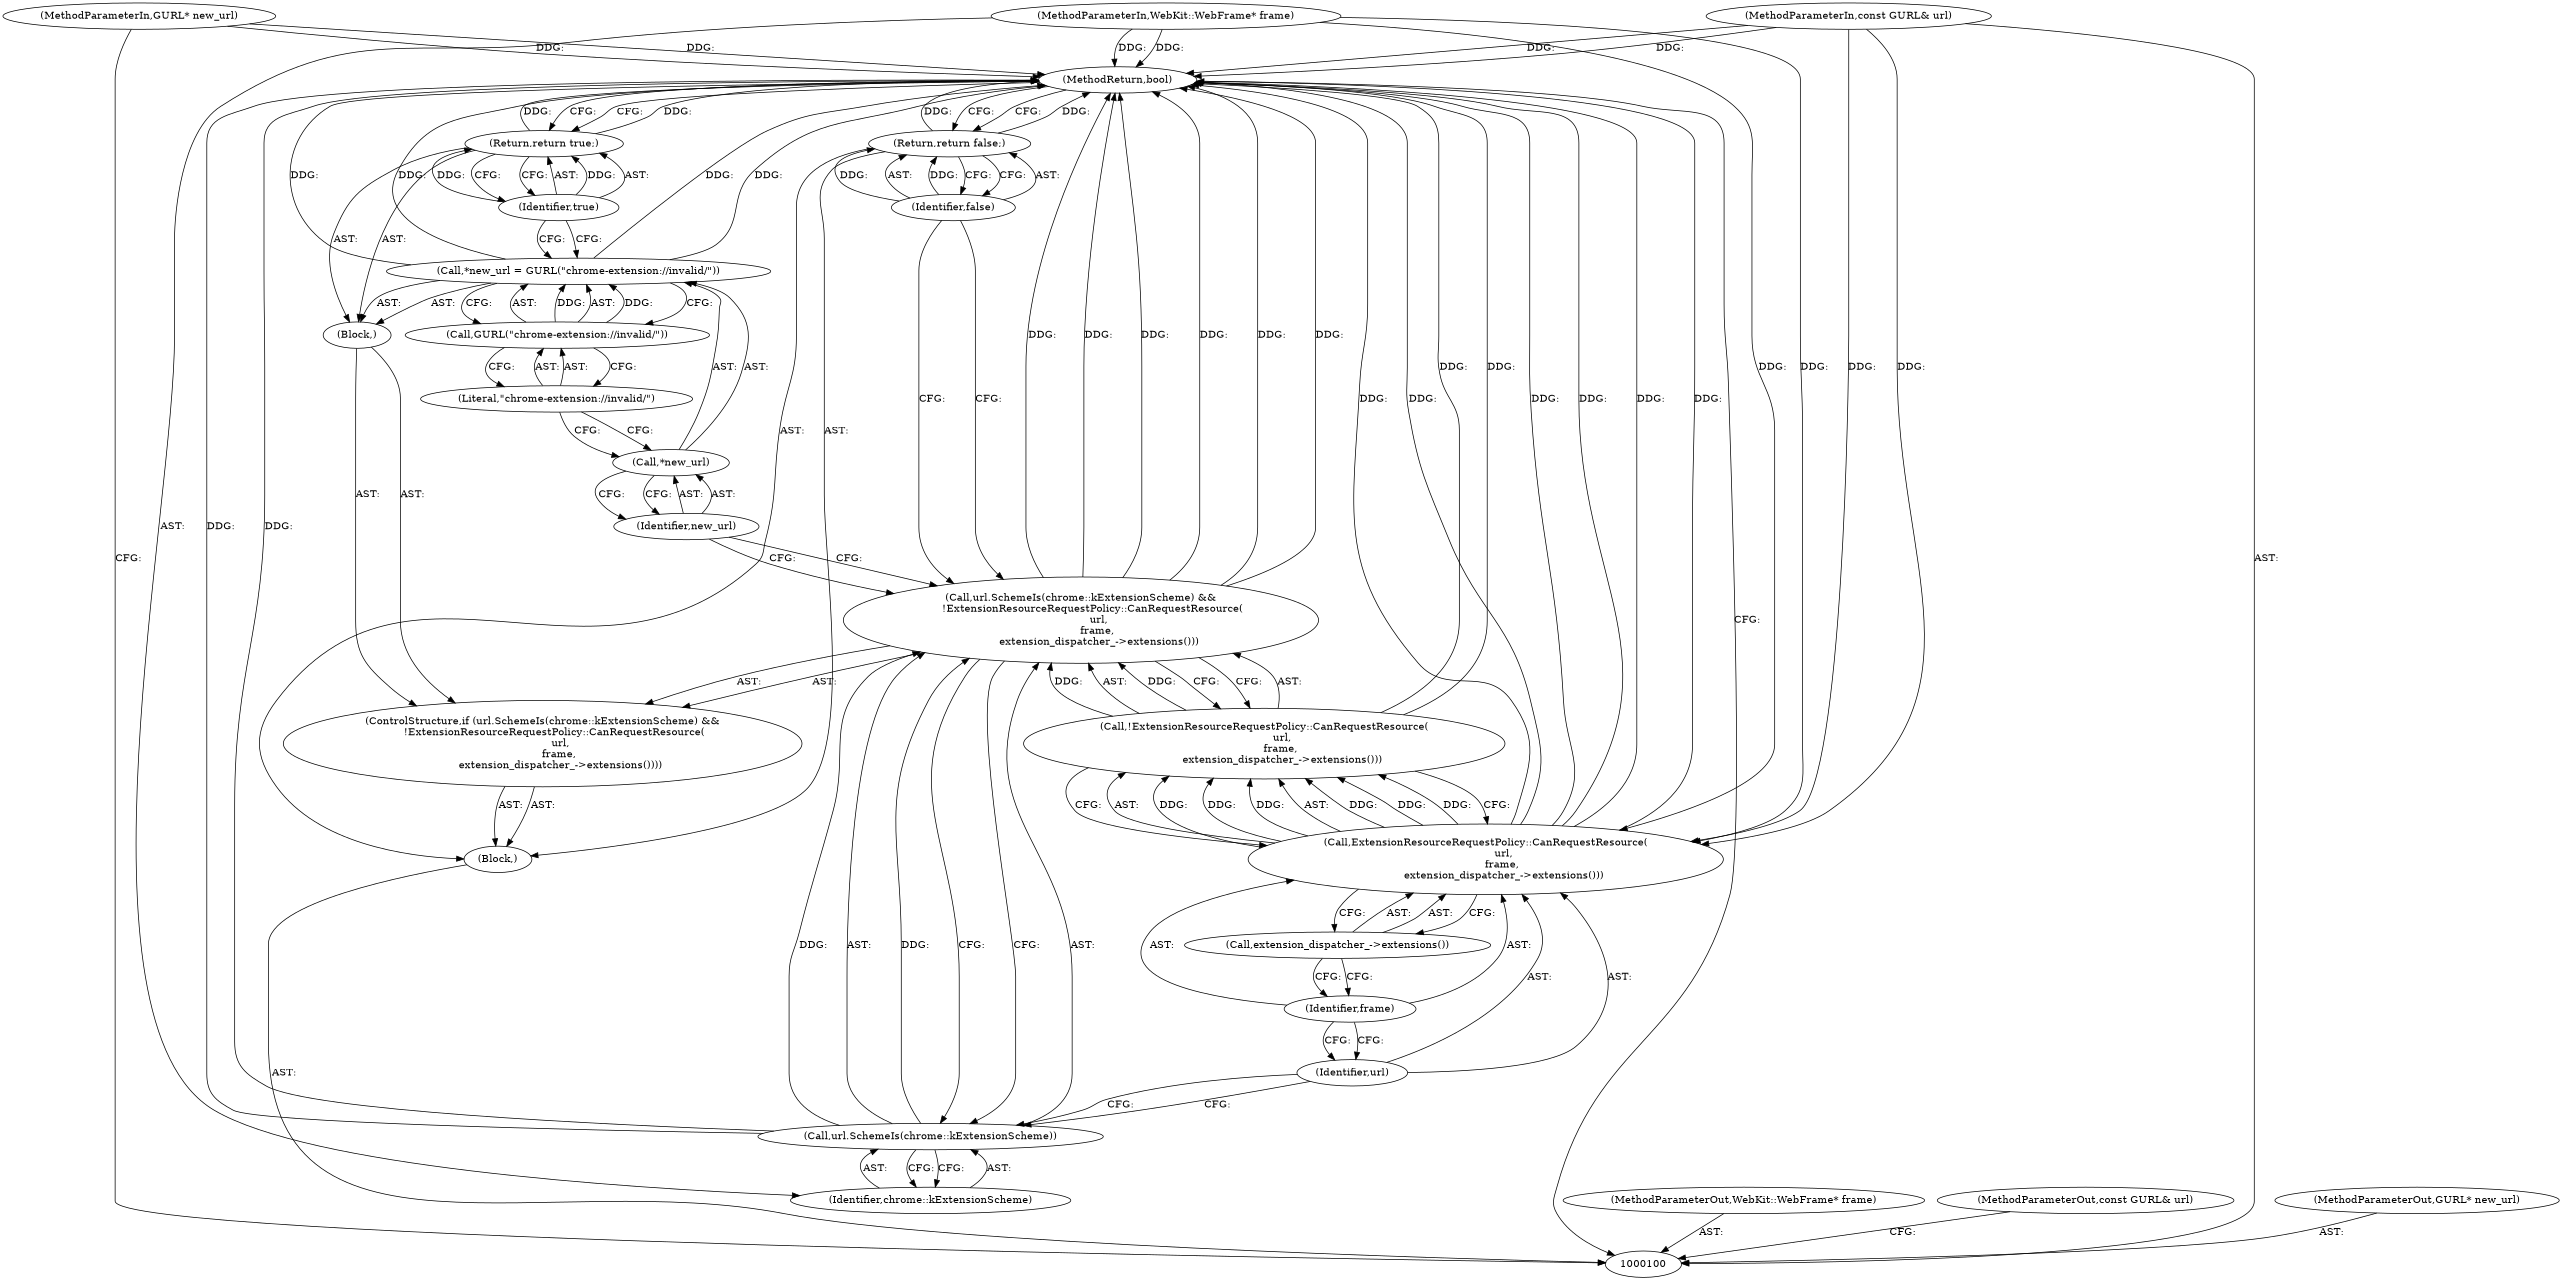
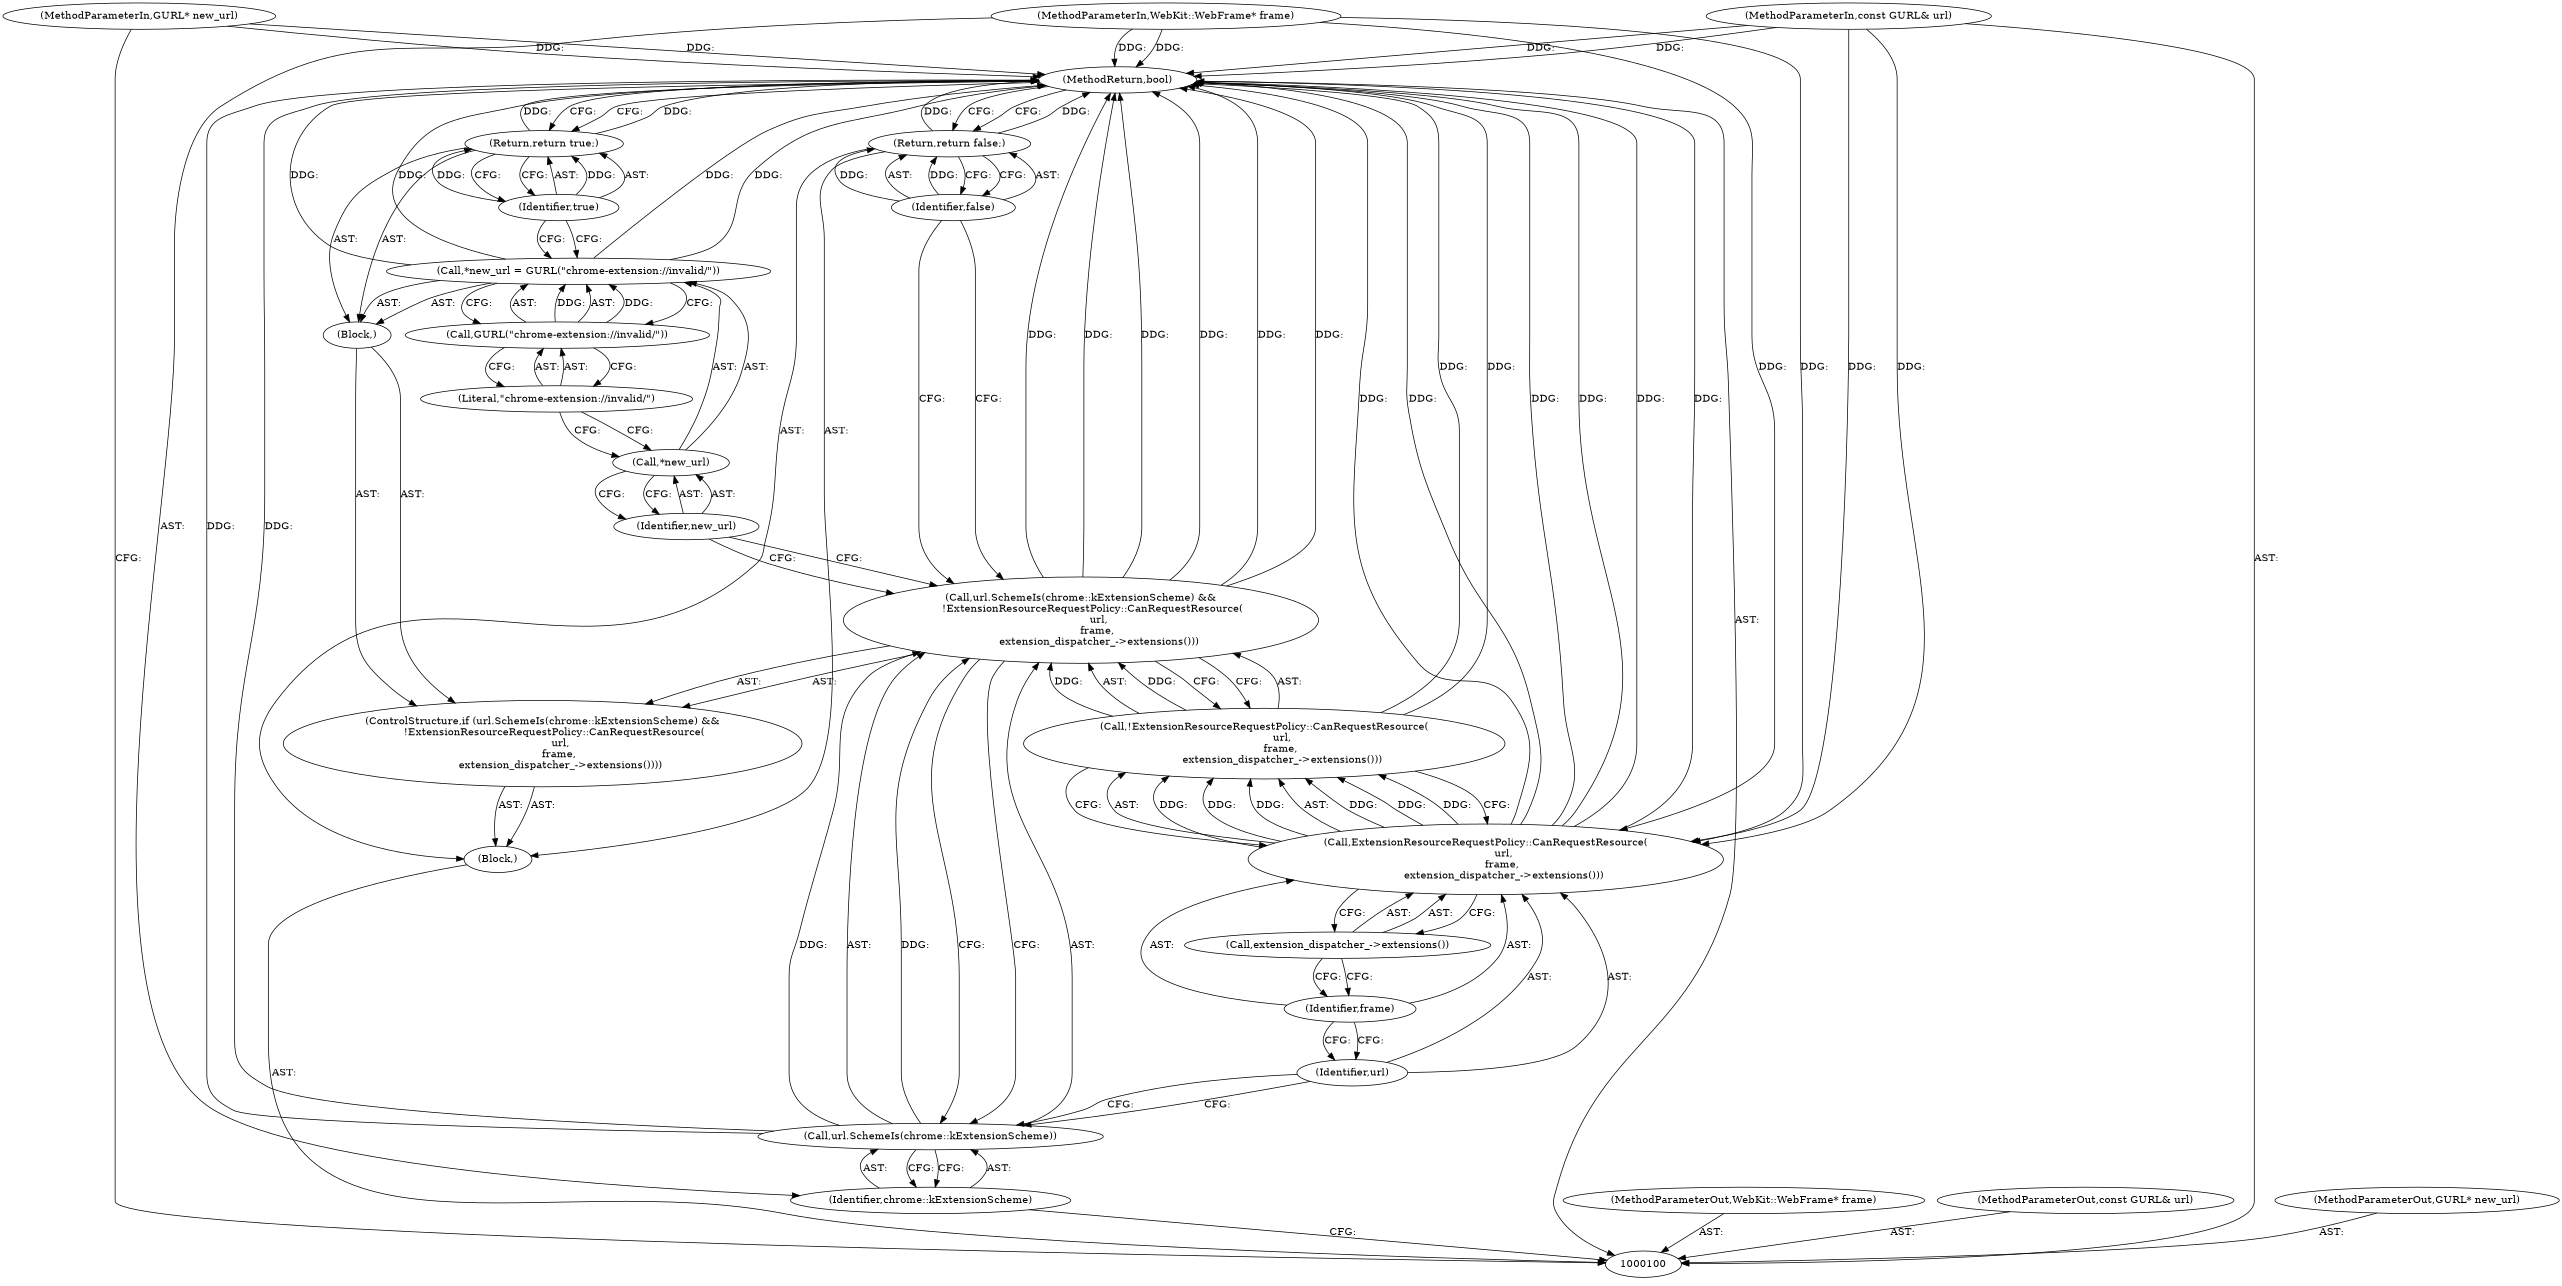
(1749, 620) -> (1749, 620)
(1904, 1232) -> (1904, 1232)
none -> (1314, 1235)
